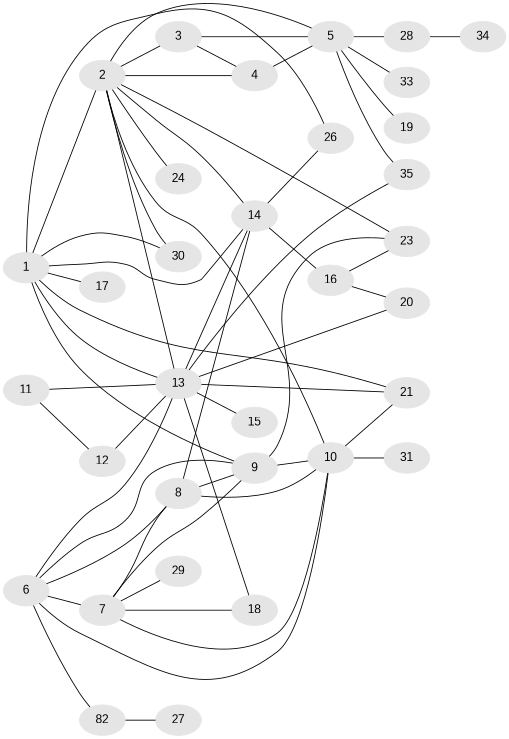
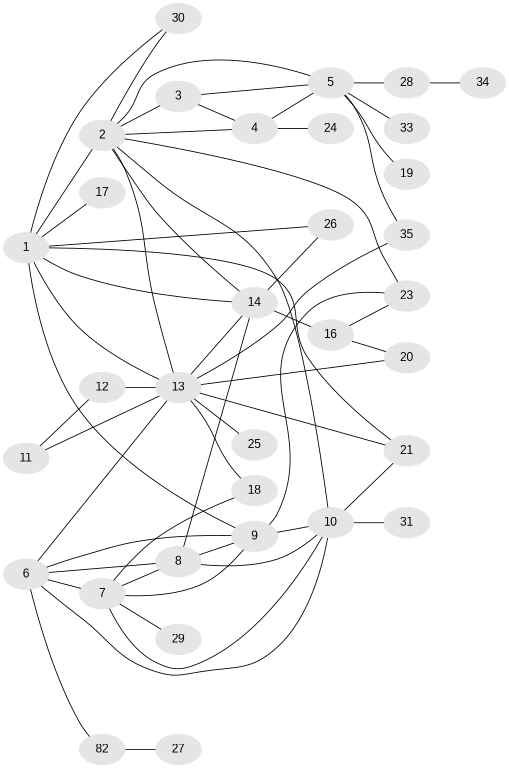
(139, 128) -> (293, 129)
(255, 422) -> (255, 445)
